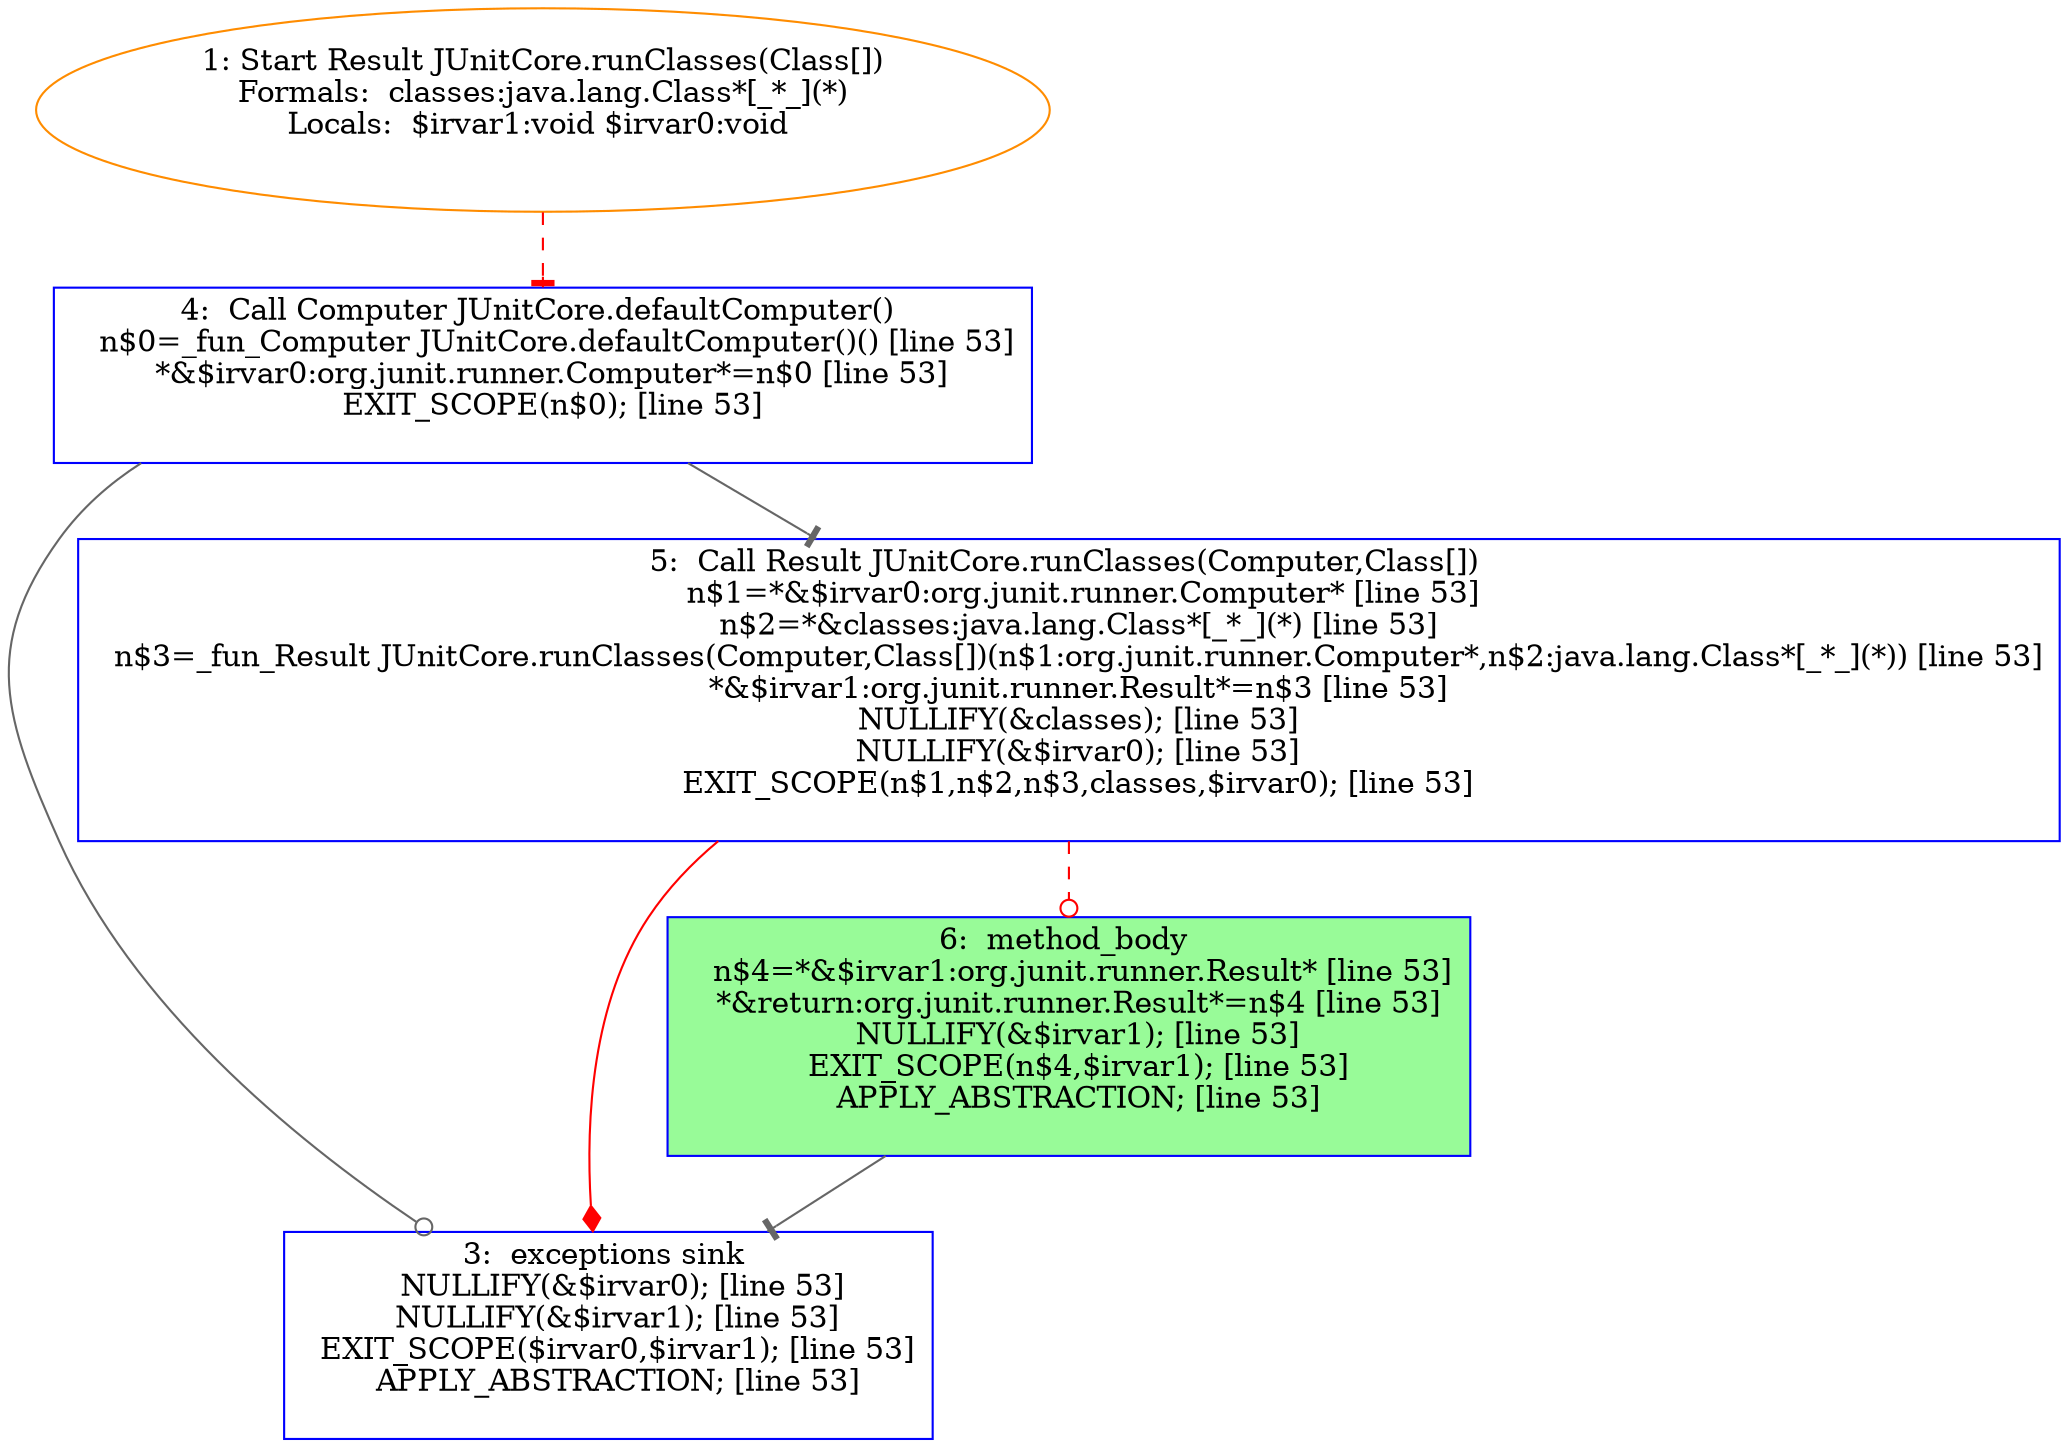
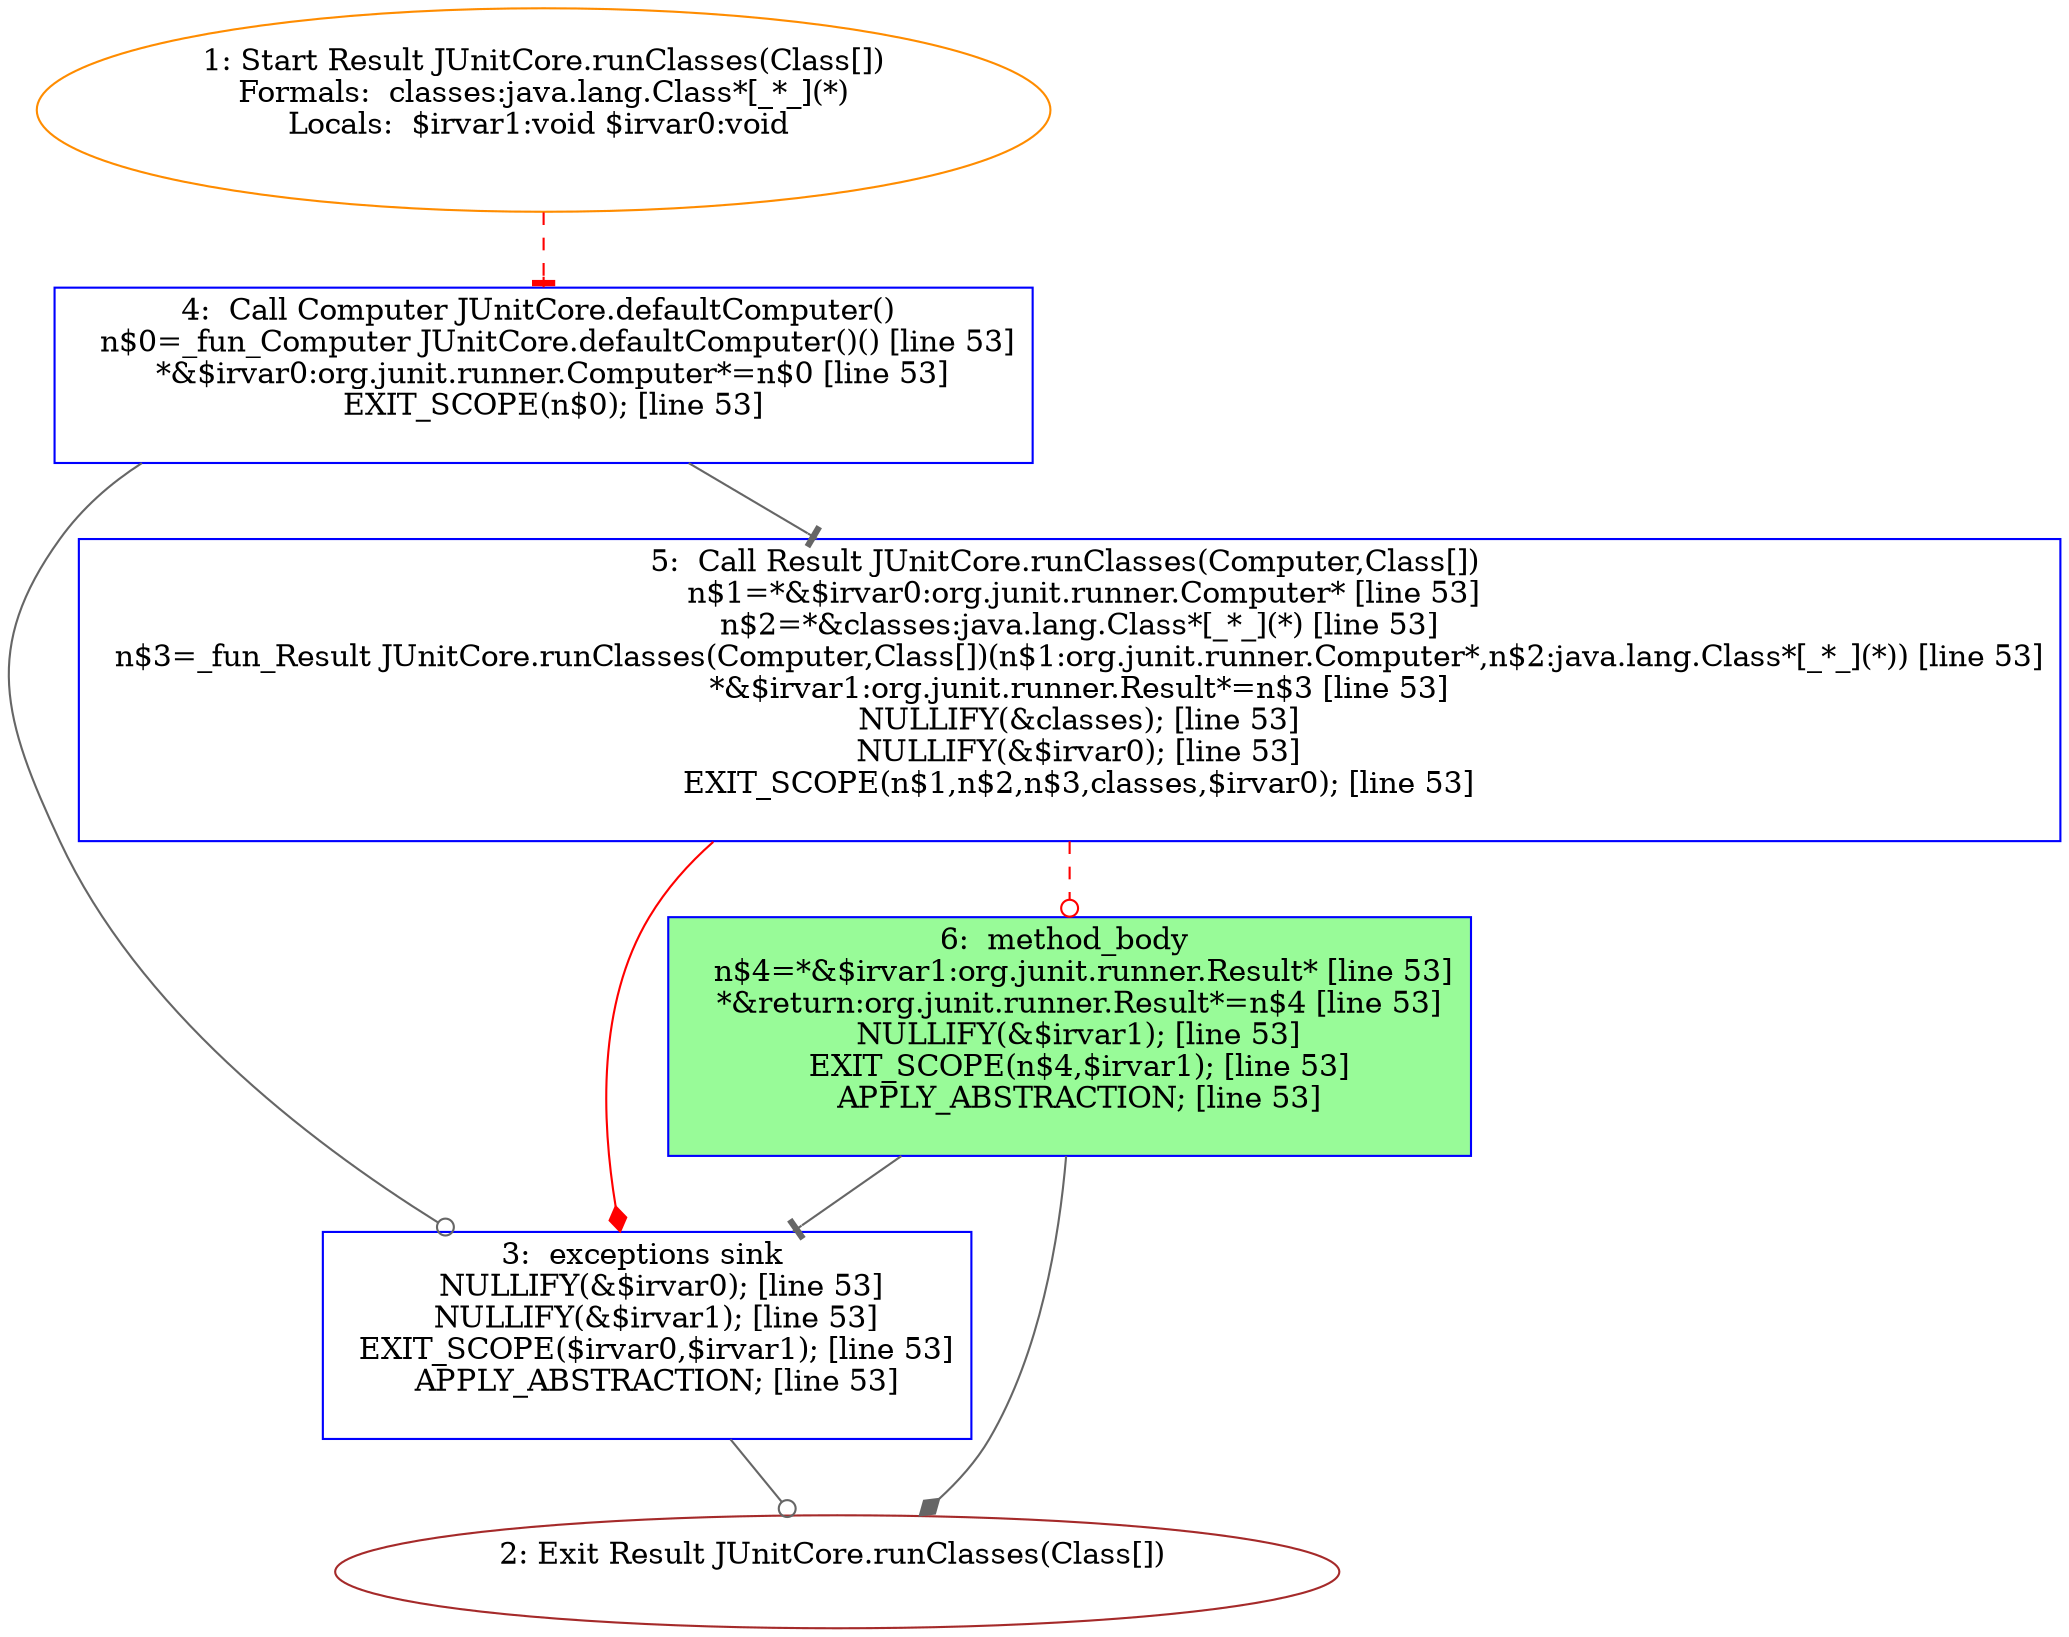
none -> (837, 1572)
